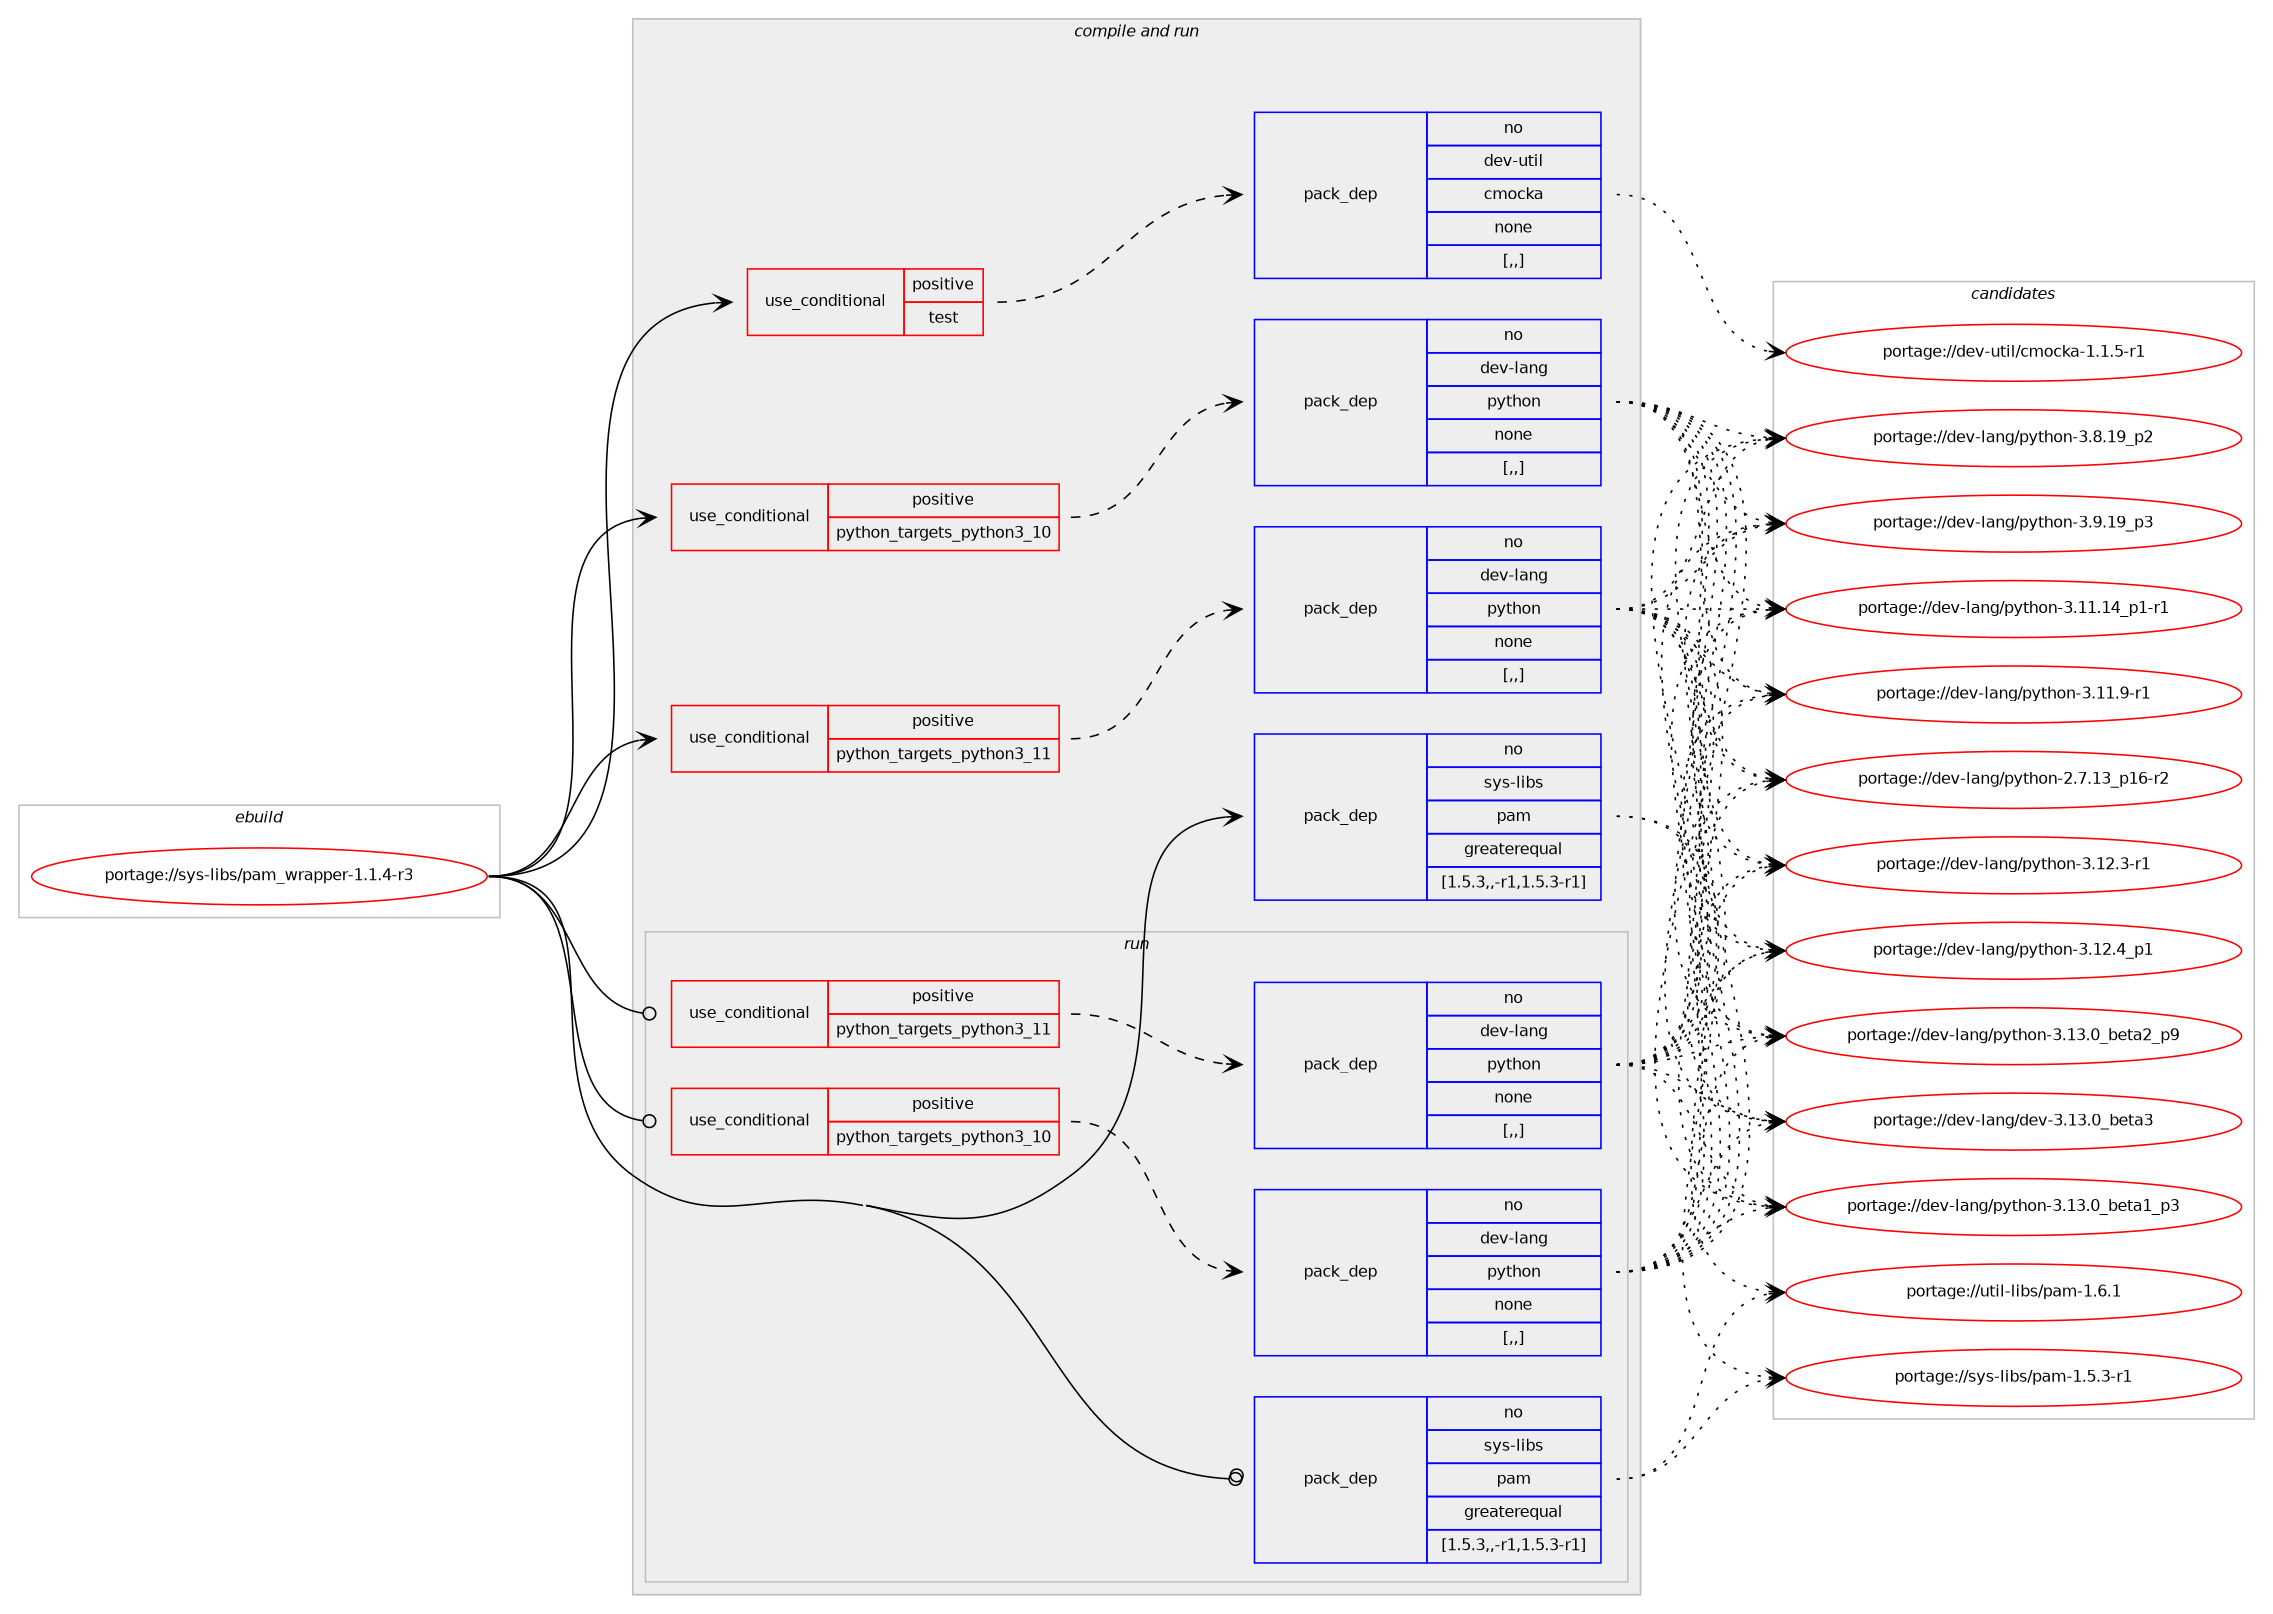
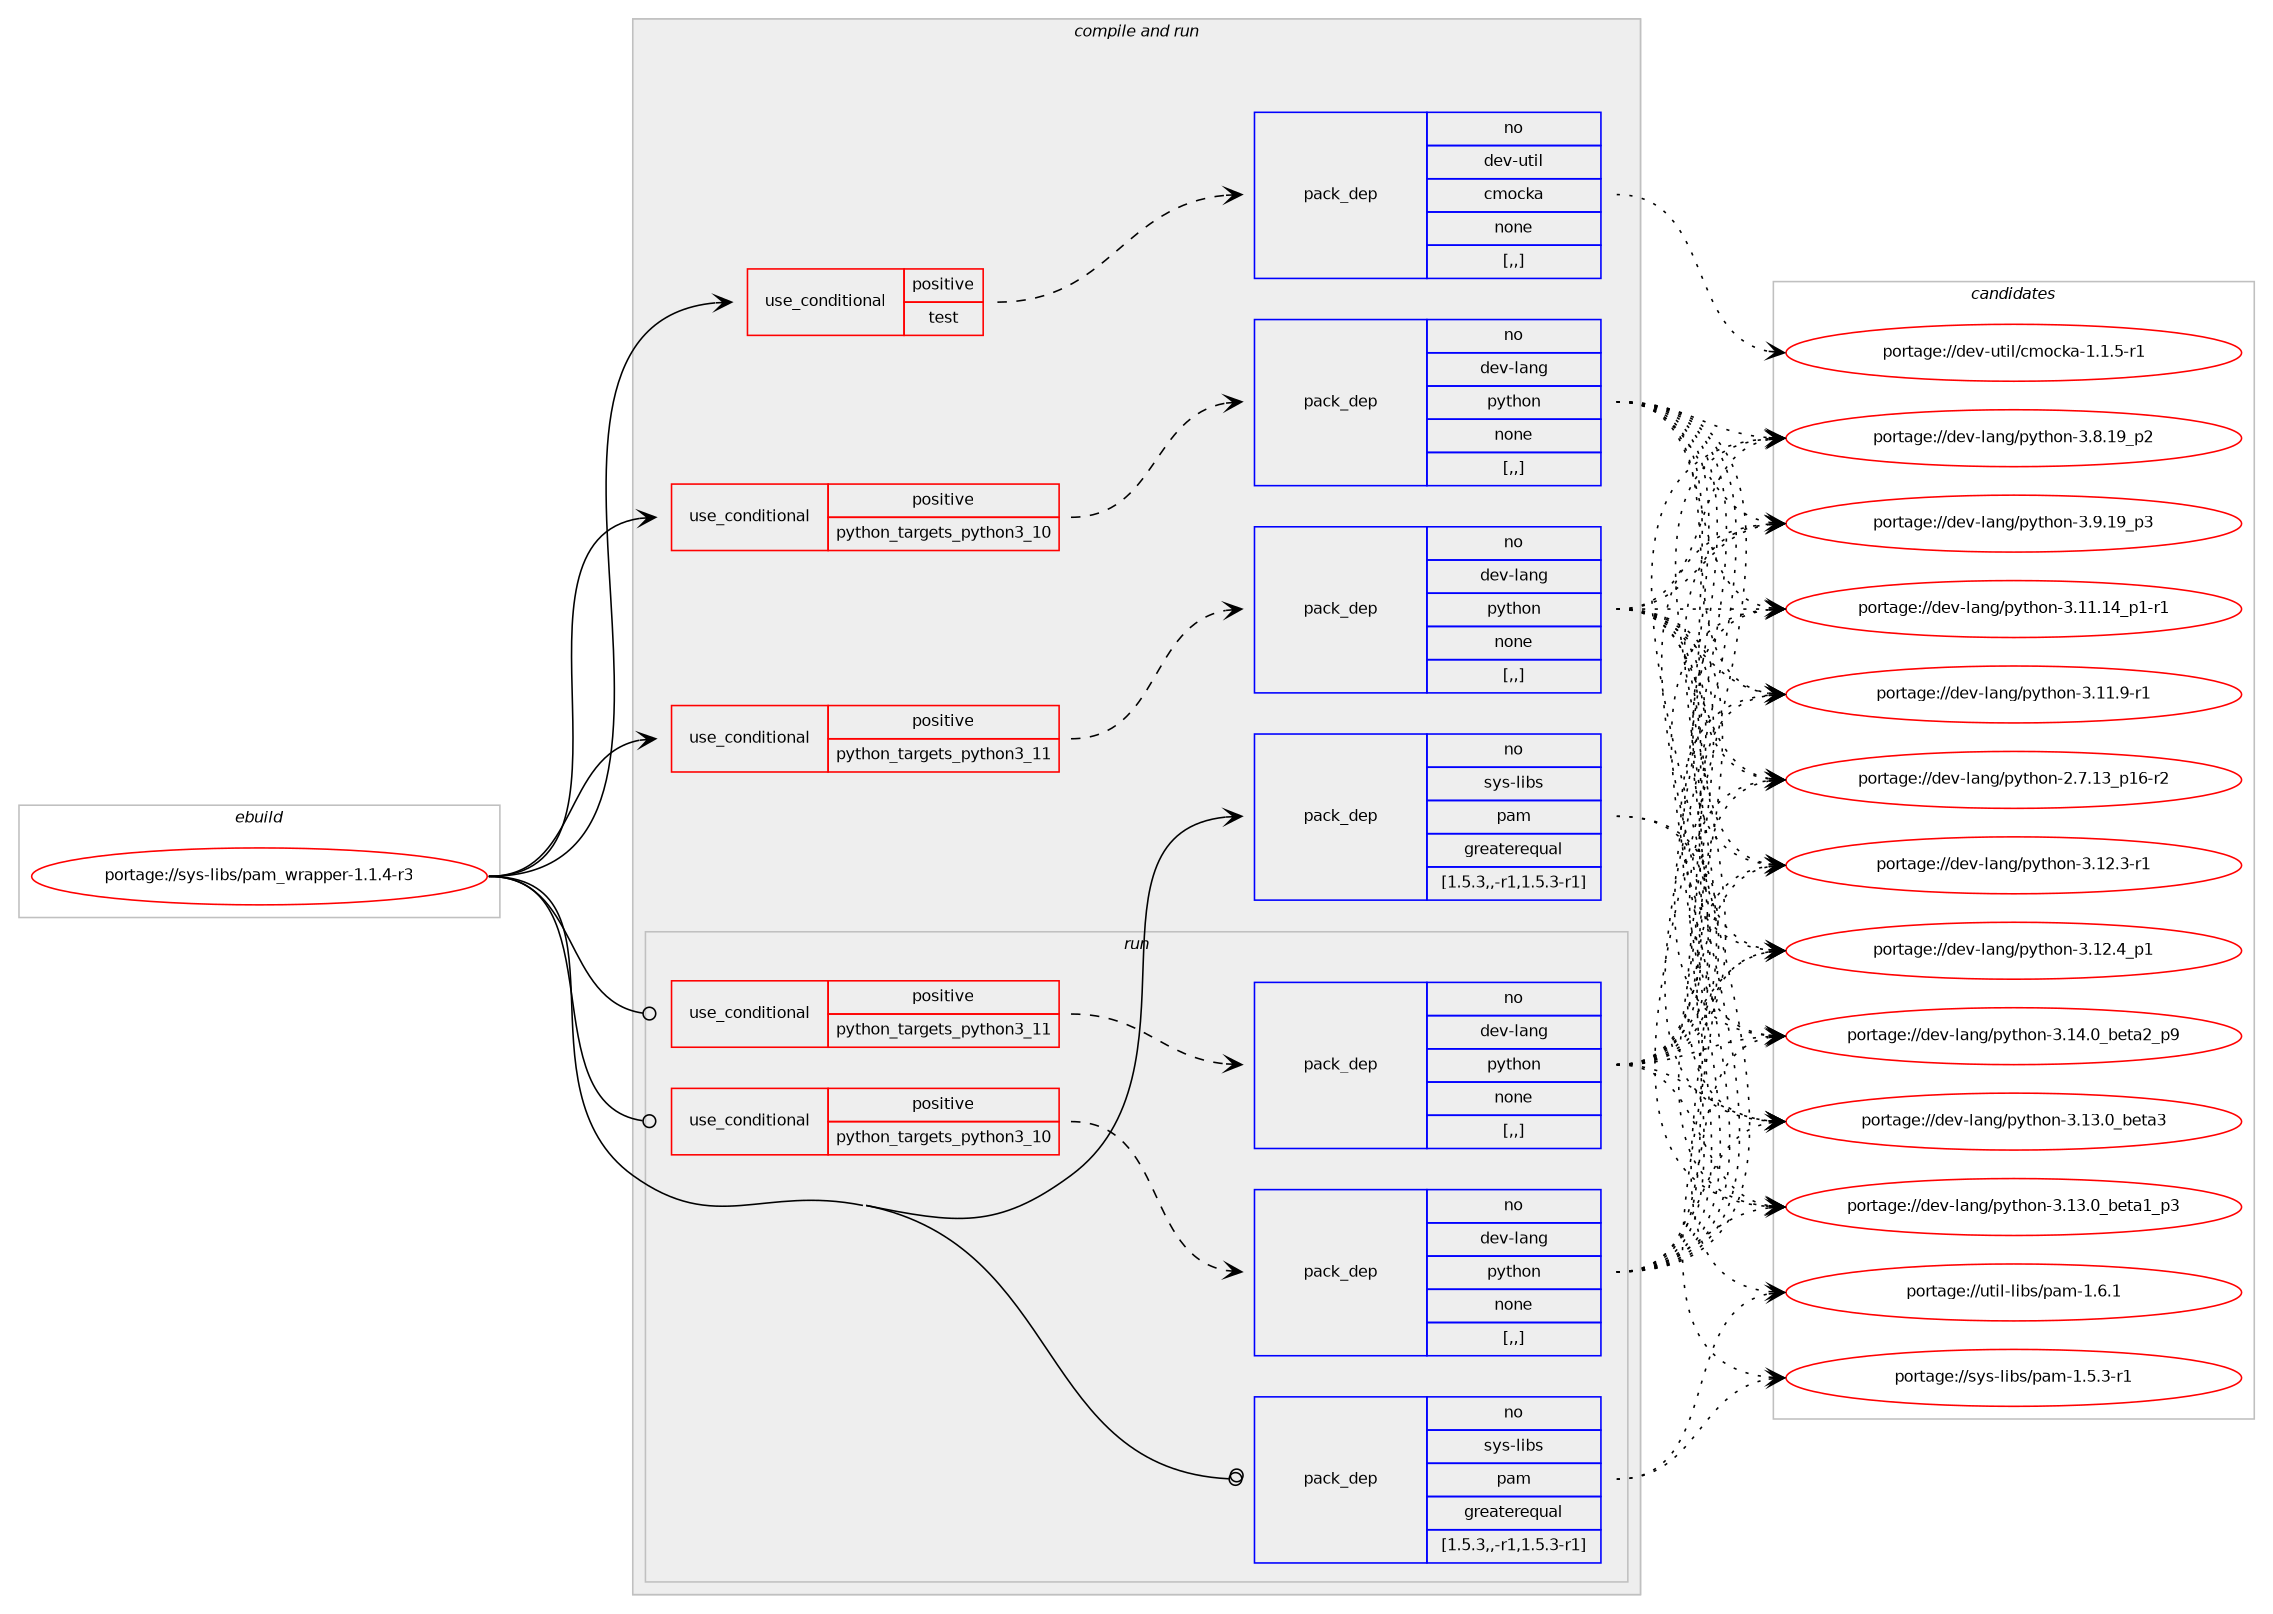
(2014, 1036) -> (2014, 1036)
(2014, 1122) -> (2014, 1122)
